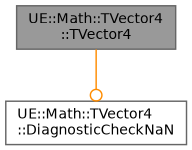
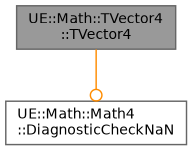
(96, 123) -> (96, 123)
